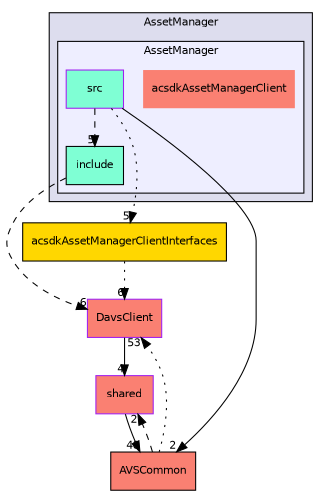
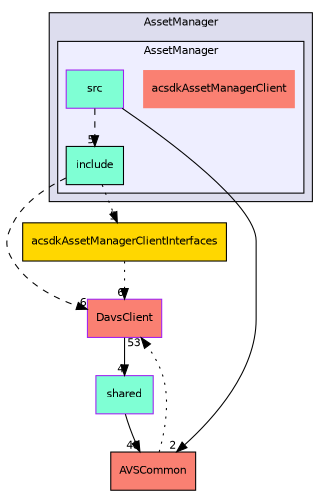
(136, 157) -> (108, 199)
(125, 395) -> (125, 395)
(148, 438) -> none
